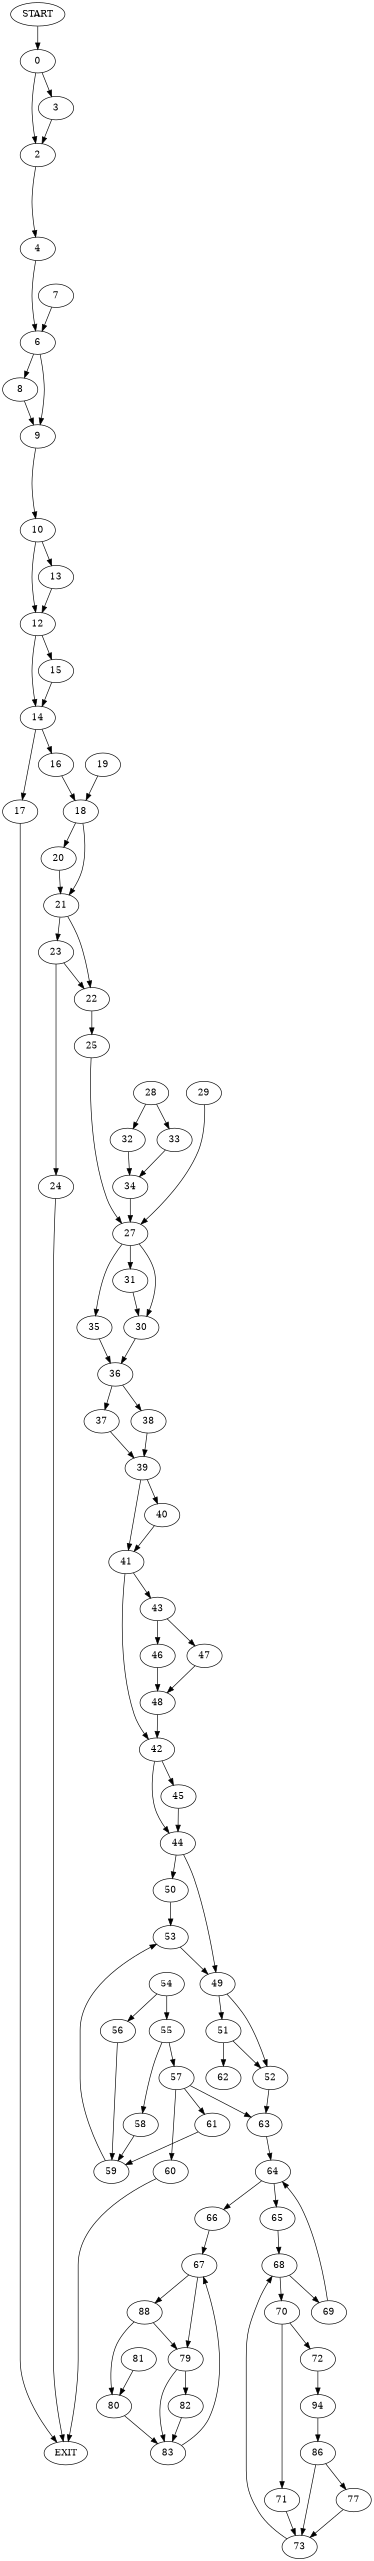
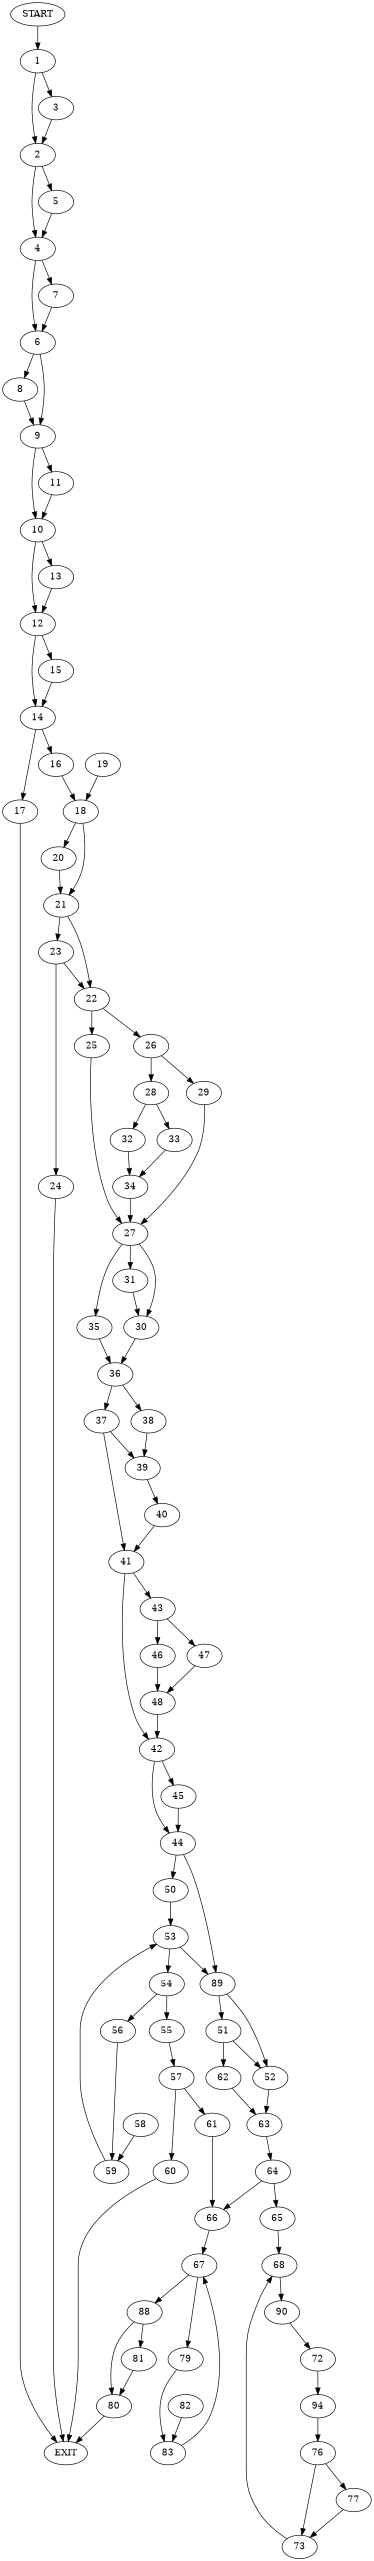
(38, 61) -> (38, 61)
none -> (56, 202)
none -> (46, 269)
none -> (56, 483)
none -> (151, 1046)
(135, 1512) -> (113, 1488)
none -> (169, 1957)
(218, 1984) -> (218, 1984)
(151, 2074) -> none
(218, 2100) -> (242, 2099)
(165, 2147) -> (212, 2168)
(282, 2312) -> (282, 2312)
(329, 2312) -> none
(163, 2333) -> (142, 2332)
(186, 2380) -> none
(139, 2428) -> (93, 2427)
(318, 2453) -> (318, 2453)
(282, 2500) -> none
